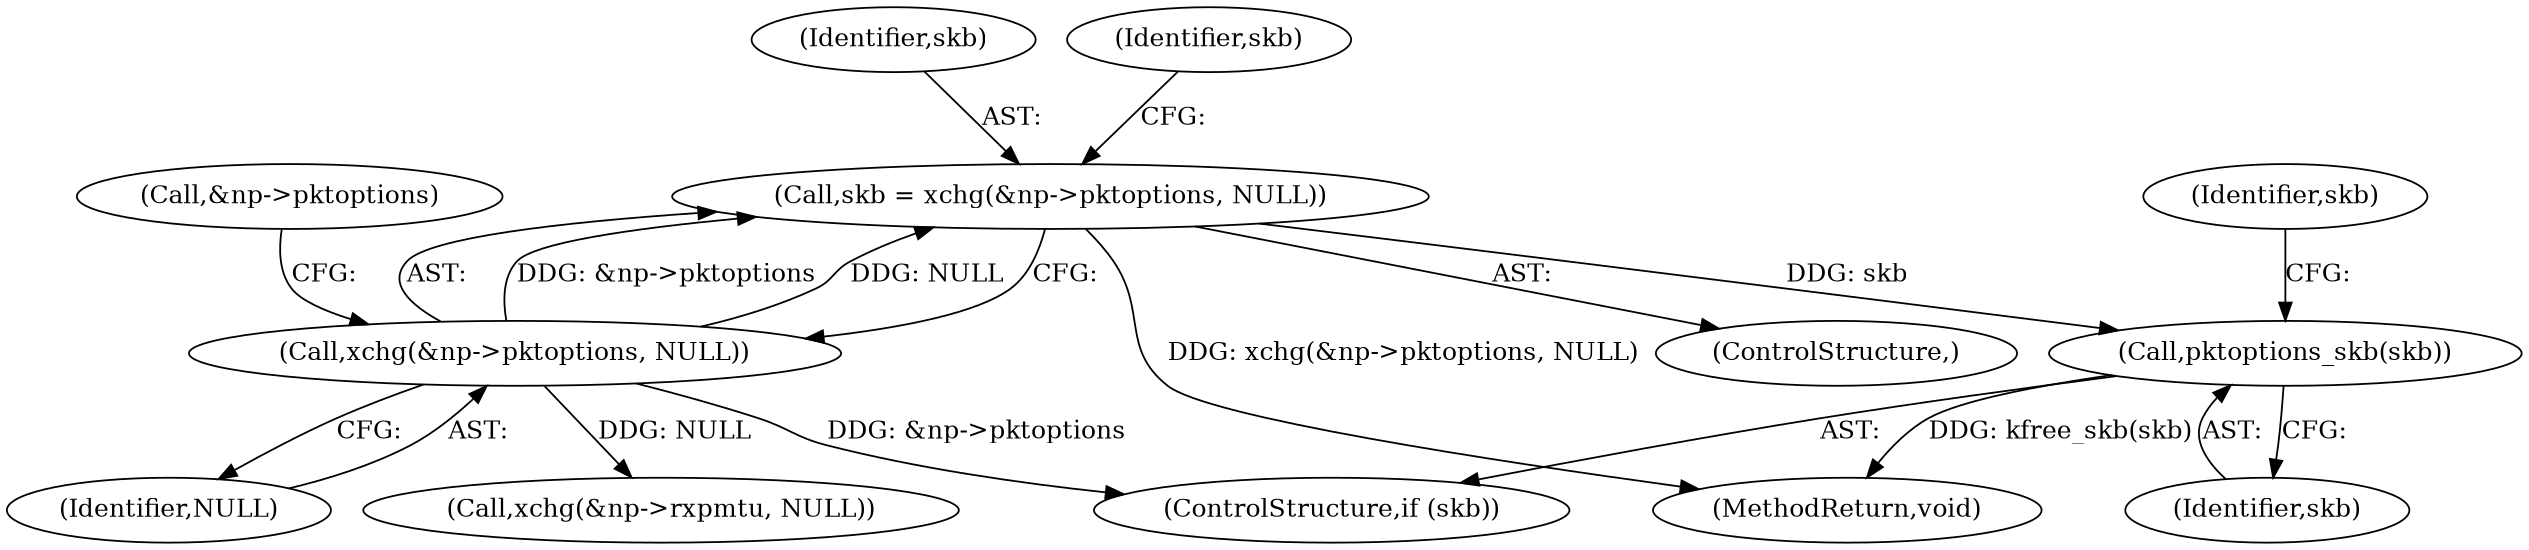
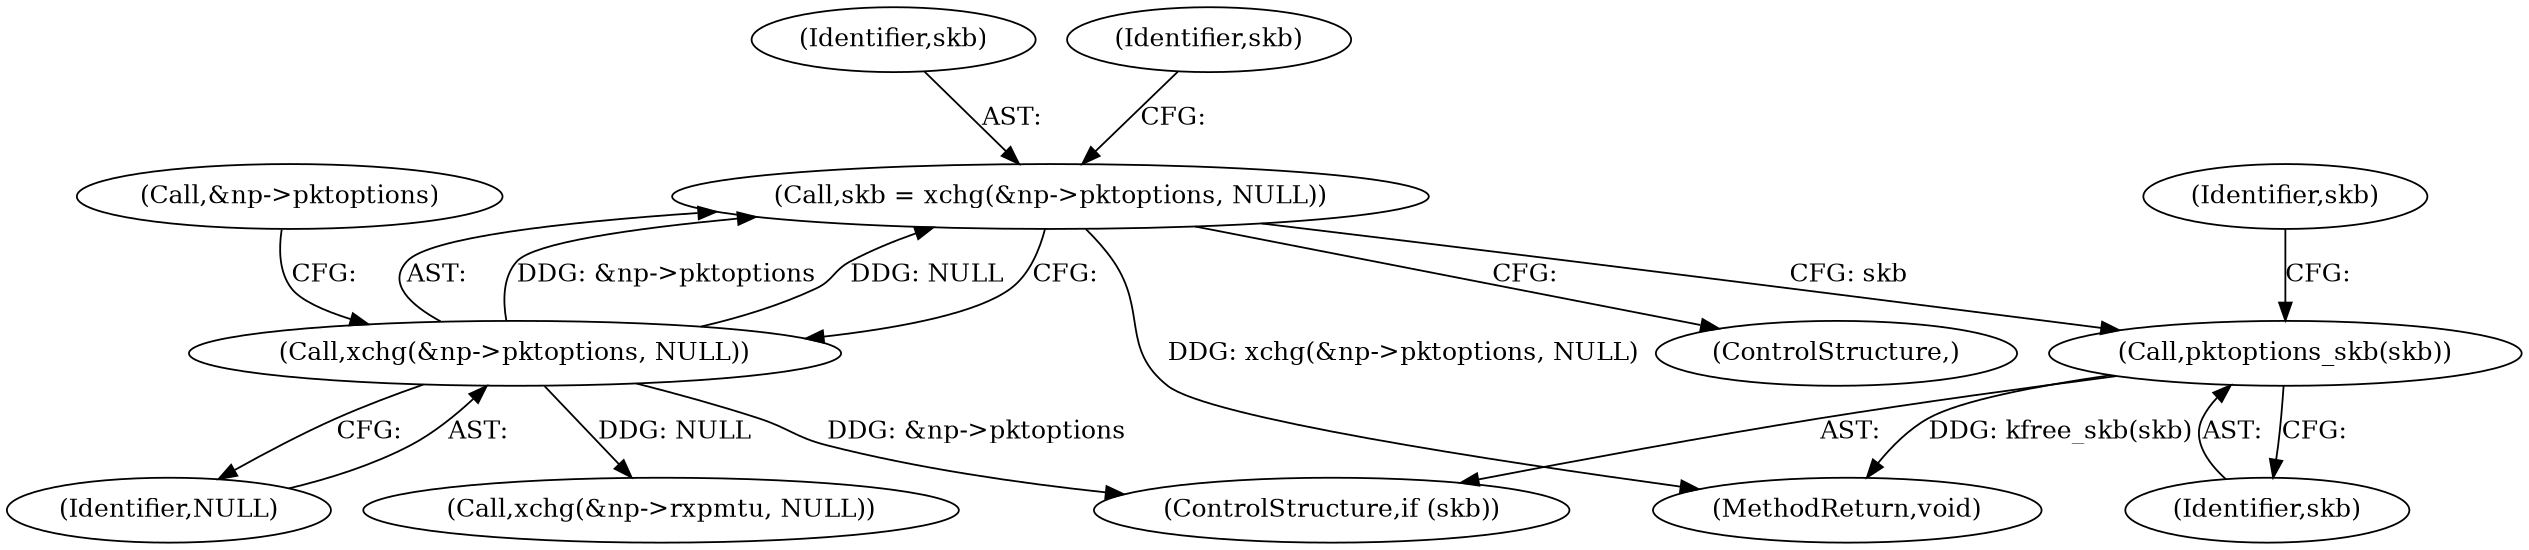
(1526, 275) -> (1529, 275)
(1847, 275) -> (1849, 275)
